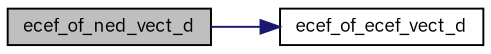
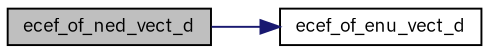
(382, 27) -> (381, 27)
